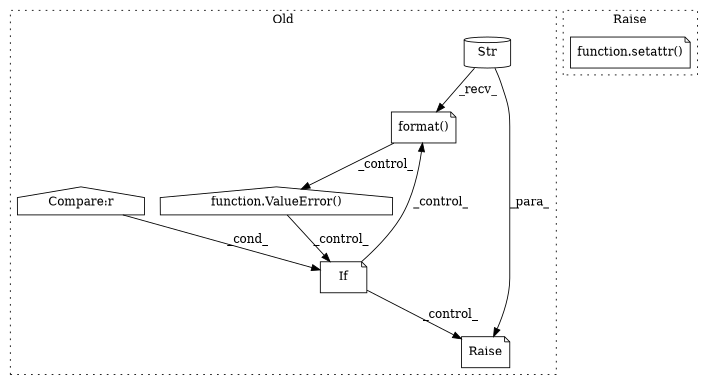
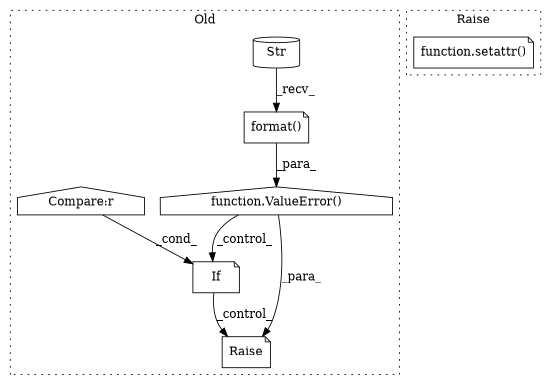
(386, 165) -> (296, 165)
(510, 198) -> (281, 273)
(403, 213) -> none
